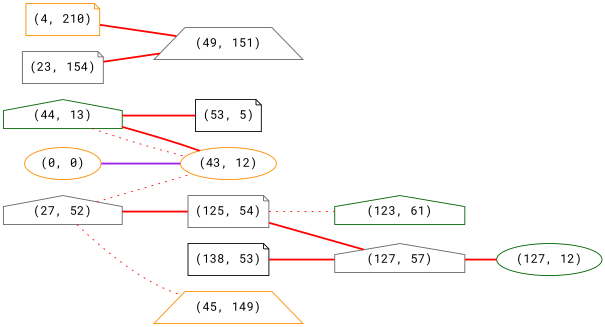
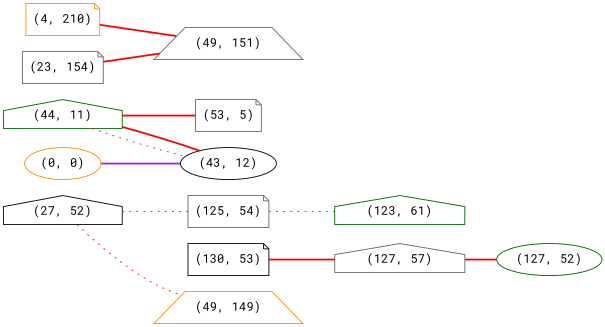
(63, 116) -> (63, 116)
(228, 116) -> (228, 116)
(228, 164) -> (228, 164)
(144, 188) -> none
(63, 212) -> (63, 212)
(155, 212) -> (155, 212)
(316, 236) -> none
(228, 260) -> (228, 260)
(549, 260) -> (549, 260)
(228, 308) -> (228, 308)
